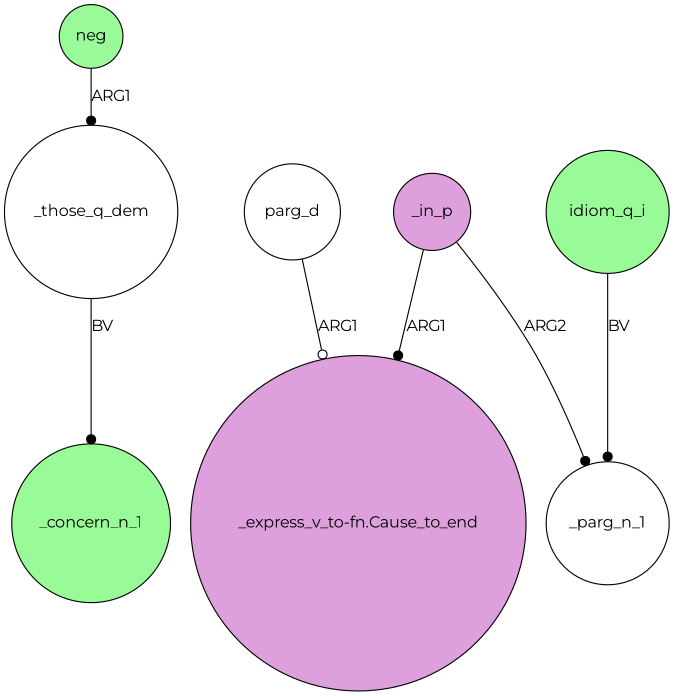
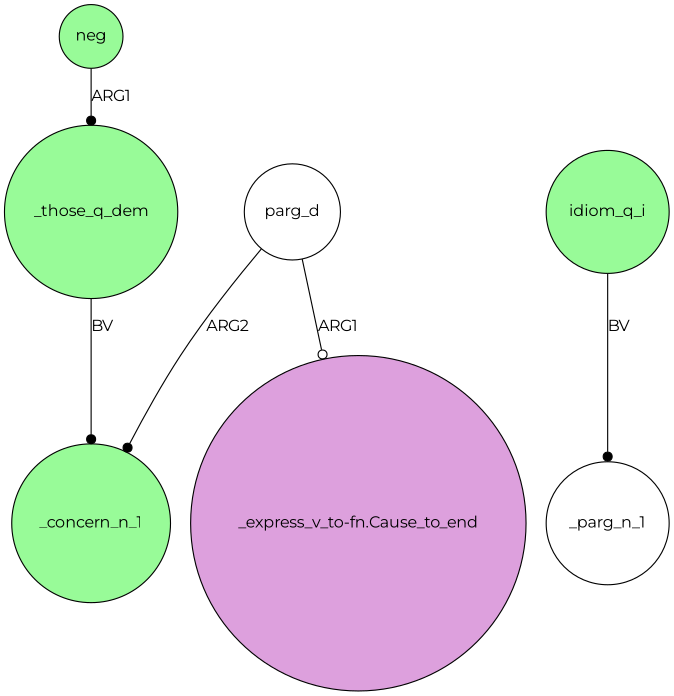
(91, 212) -> (91, 212)
(432, 212) -> none
none -> (190, 342)
